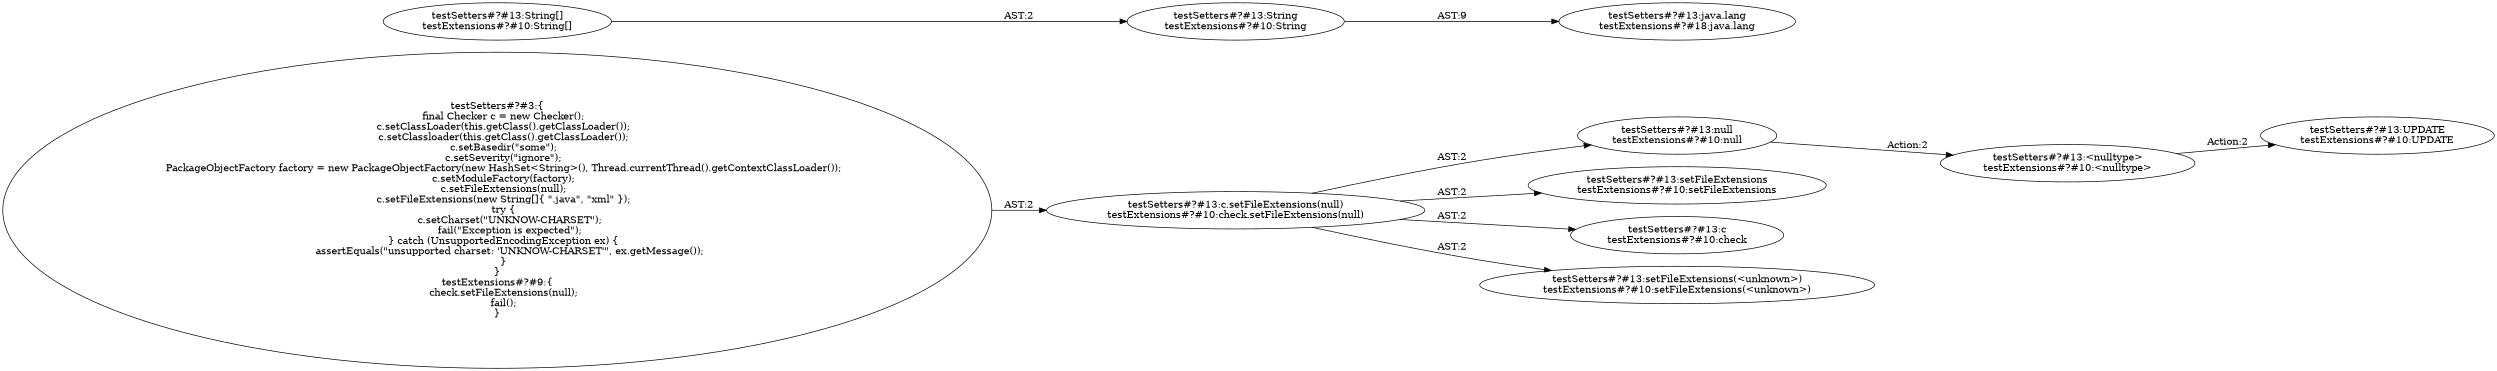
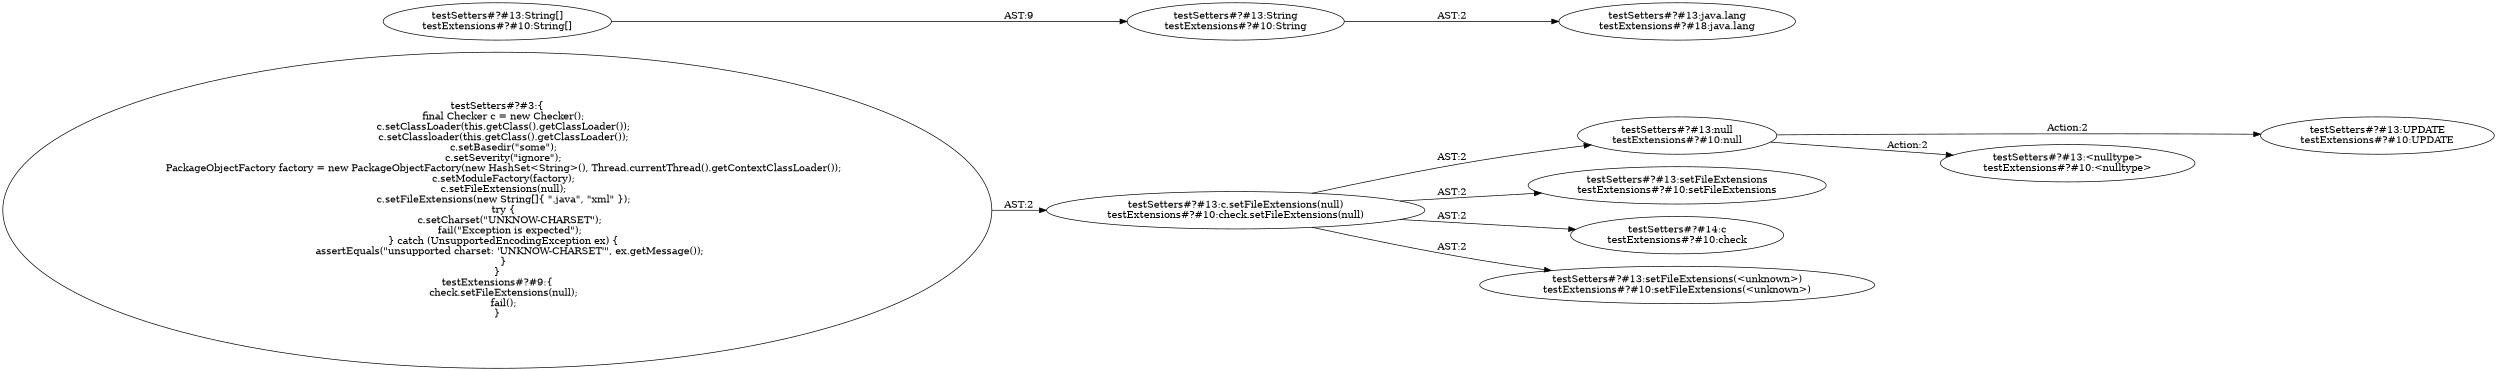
(1019, 16) -> (1019, 16)
(1452, 16) -> (1452, 16)
(2222, 149) -> (2015, 134)
(1677, 235) -> (1677, 235)
